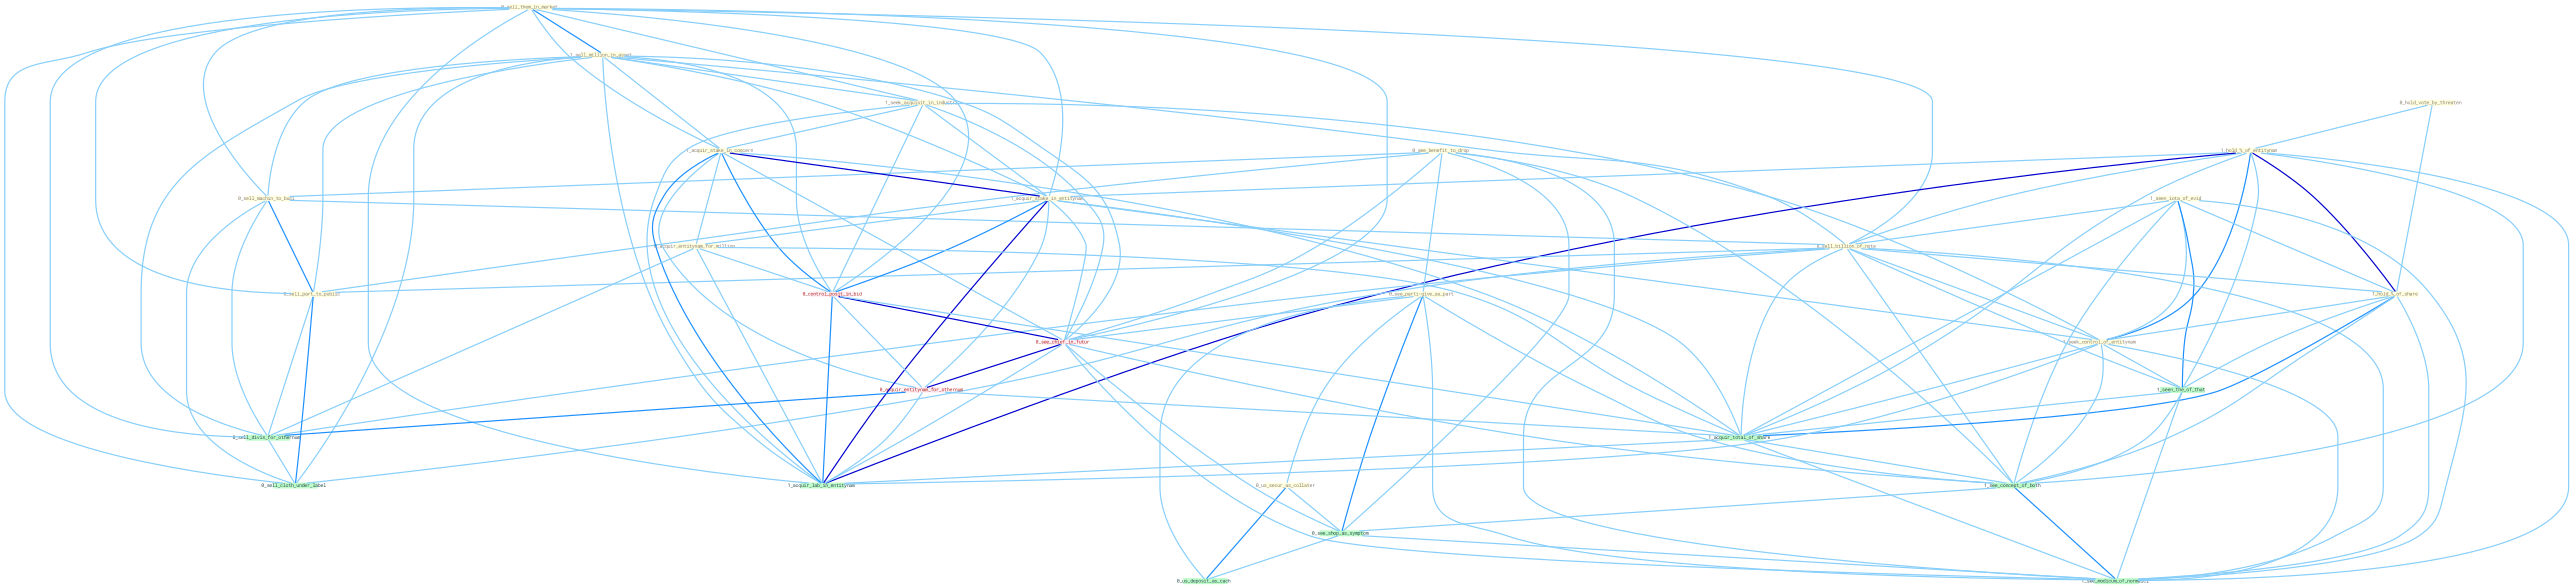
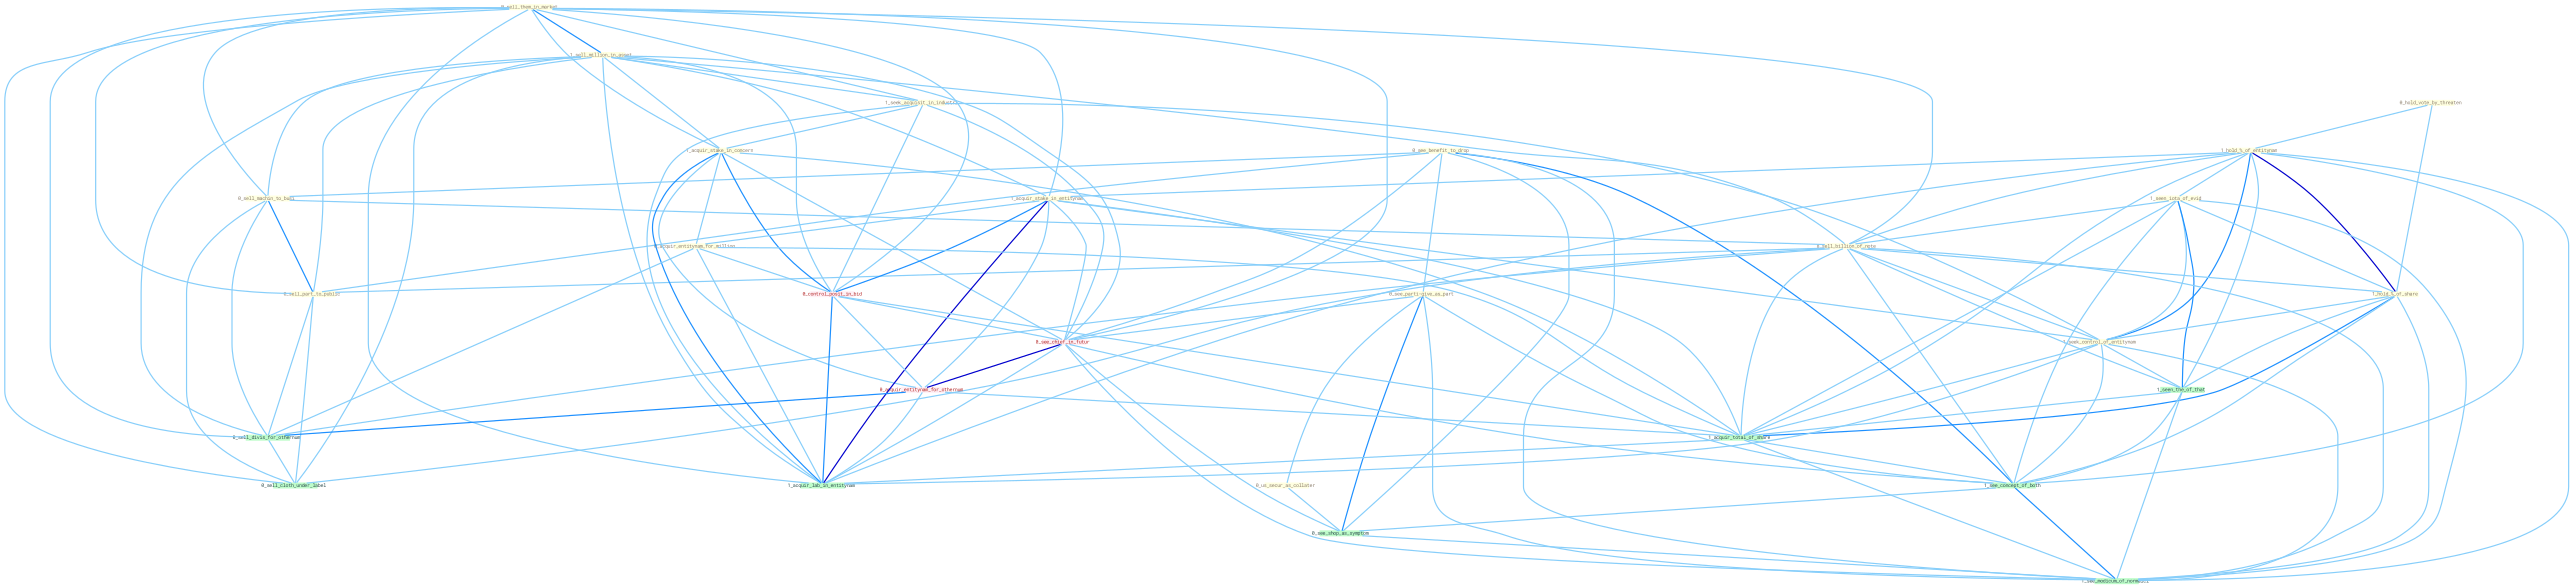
(986, 151) -> none
none -> (2214, 175)
(924, 180) -> none
(1589, 247) -> (1589, 247)
(1760, 271) -> (1760, 271)
(948, 318) -> (948, 318)
(305, 390) -> (305, 390)
(1205, 581) -> none
